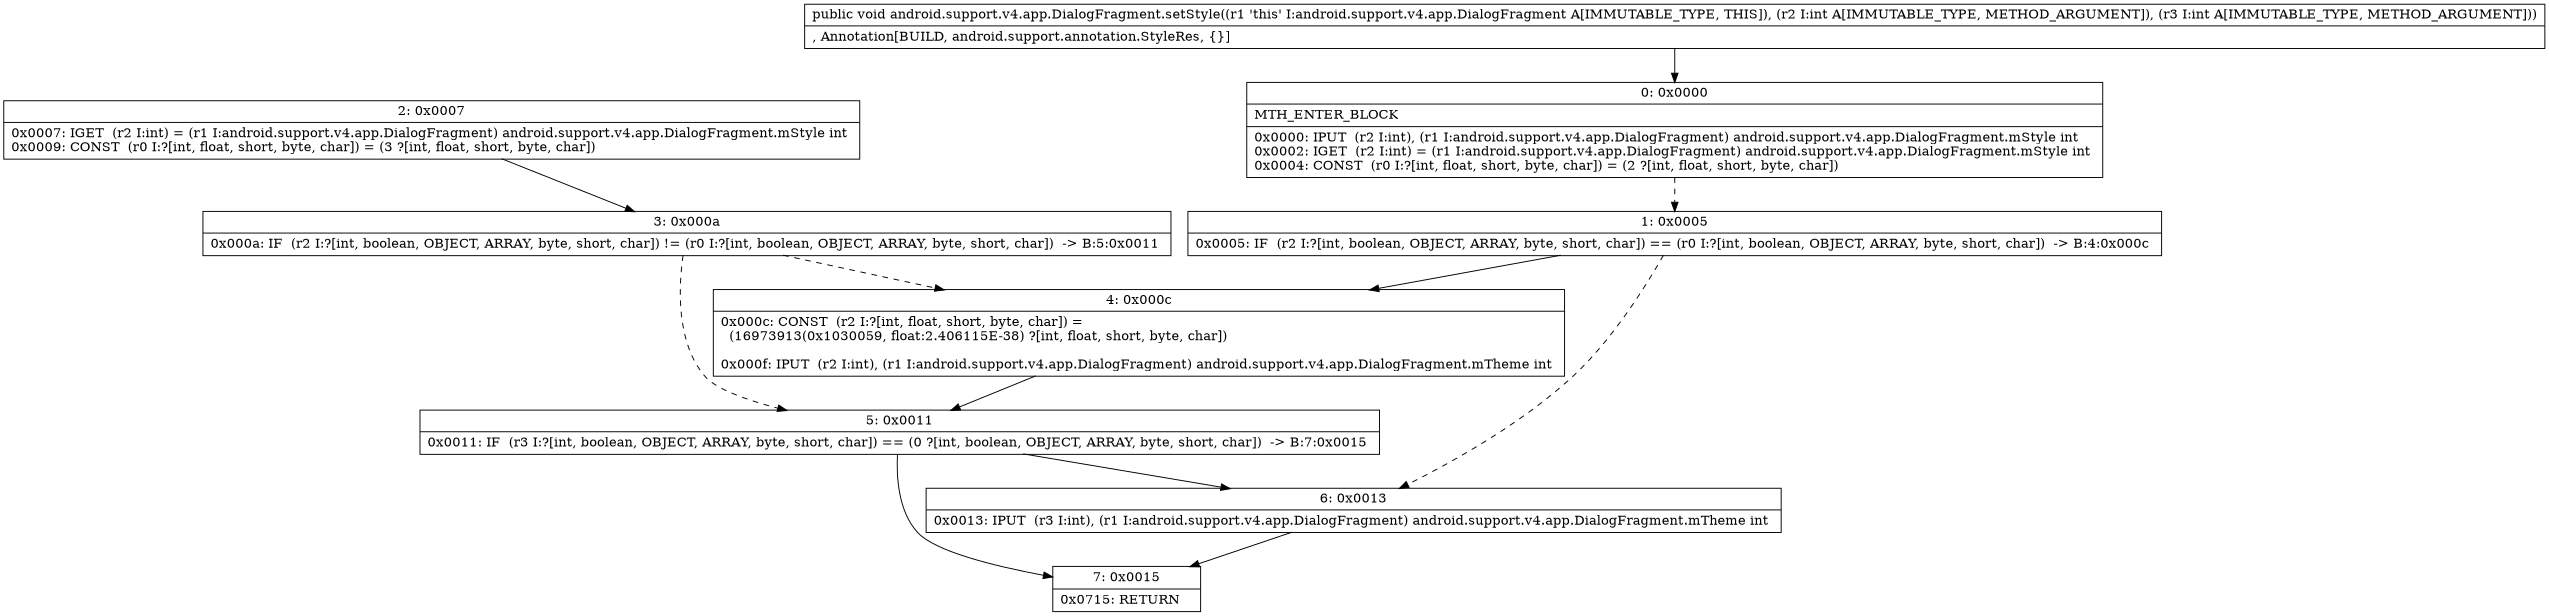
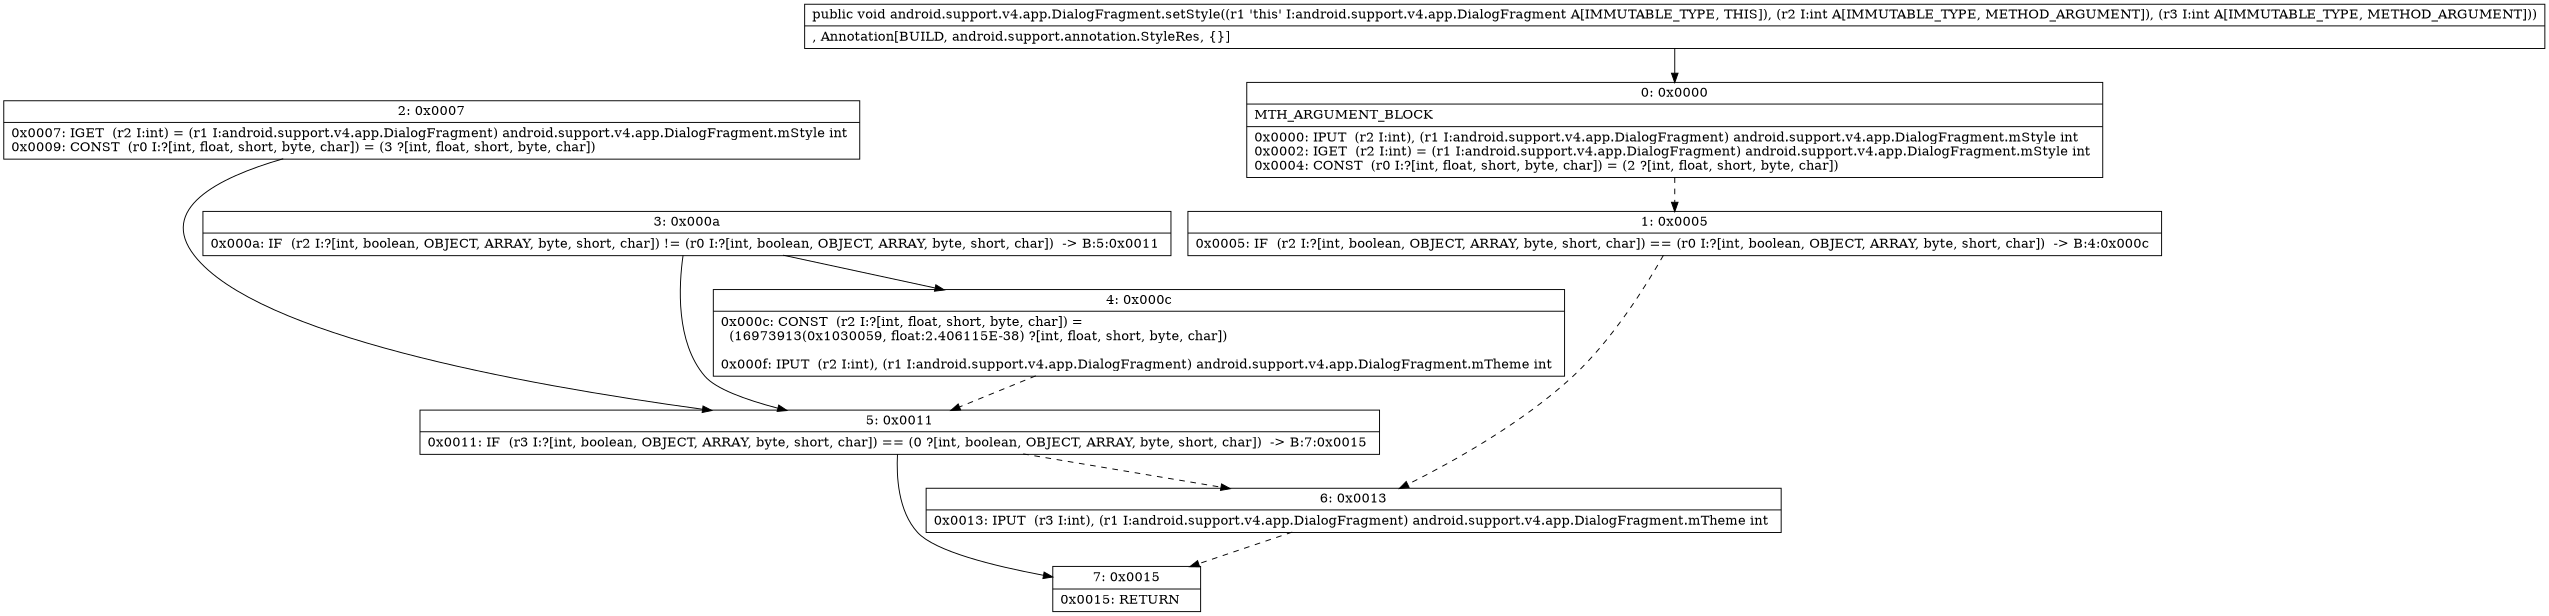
(1327, 115) -> (1344, 115)
(564, 183) -> (361, 341)
(859, 272) -> (859, 272)
(1470, 272) -> none
(693, 357) -> (693, 357)
(998, 391) -> (998, 391)
(1122, 471) -> (1122, 471)
(1246, 548) -> (1246, 548)
(1127, 600) -> (1127, 600)
